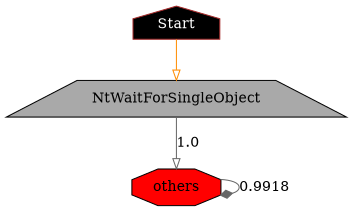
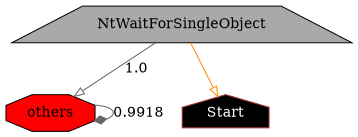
(176, 55) -> (202, 65)
